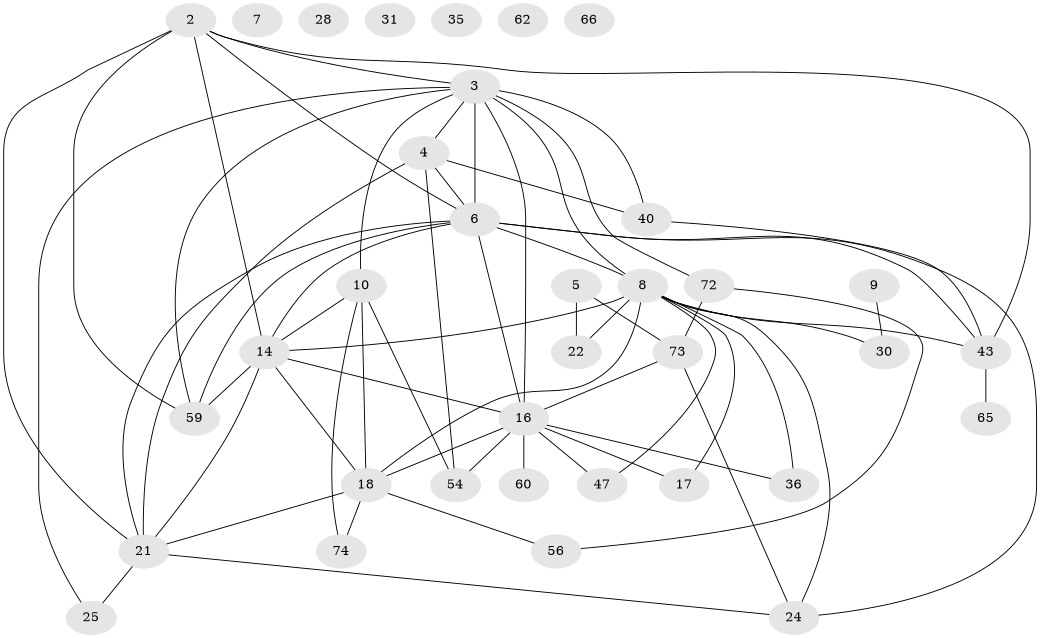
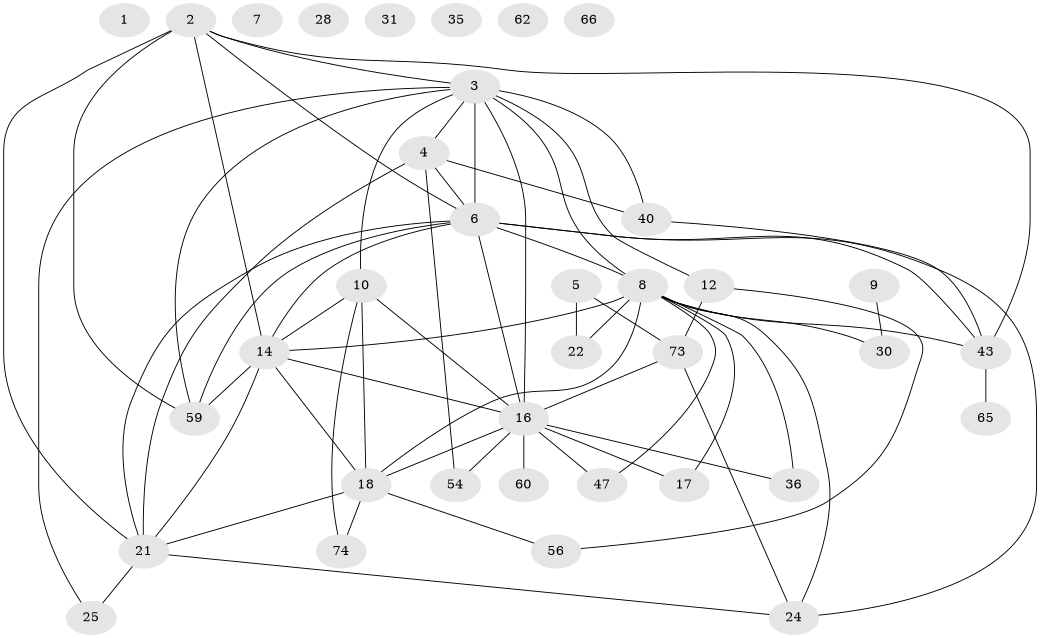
none -> (125, 20)
(709, 286) -> (709, 286)
(407, 381) -> (436, 347)
